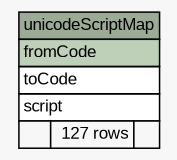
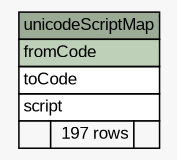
(95, 134) -> (95, 134)
